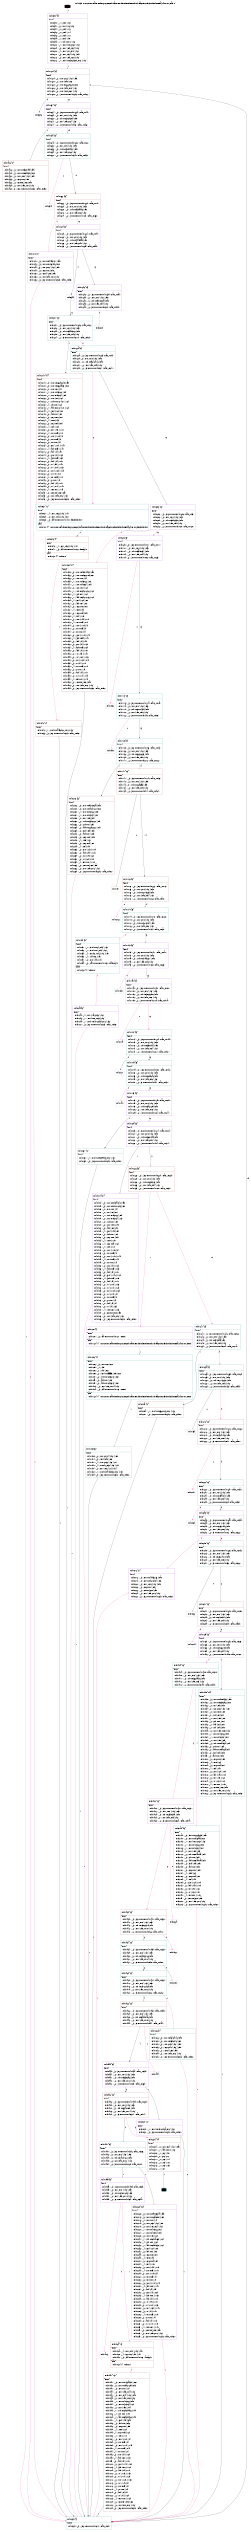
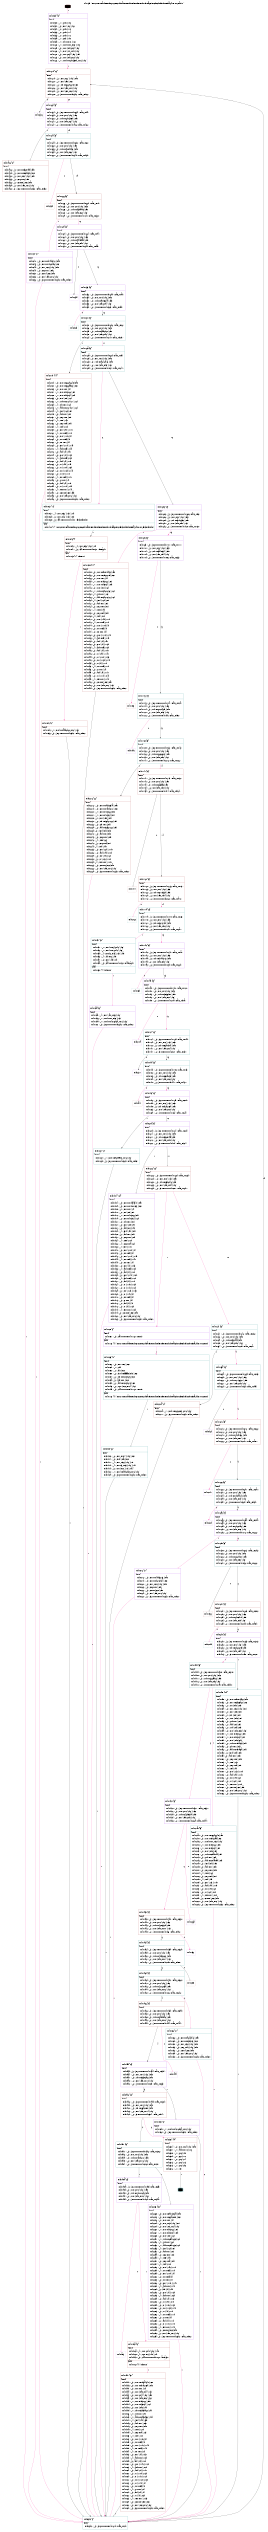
(70, 307) -> (103, 312)
